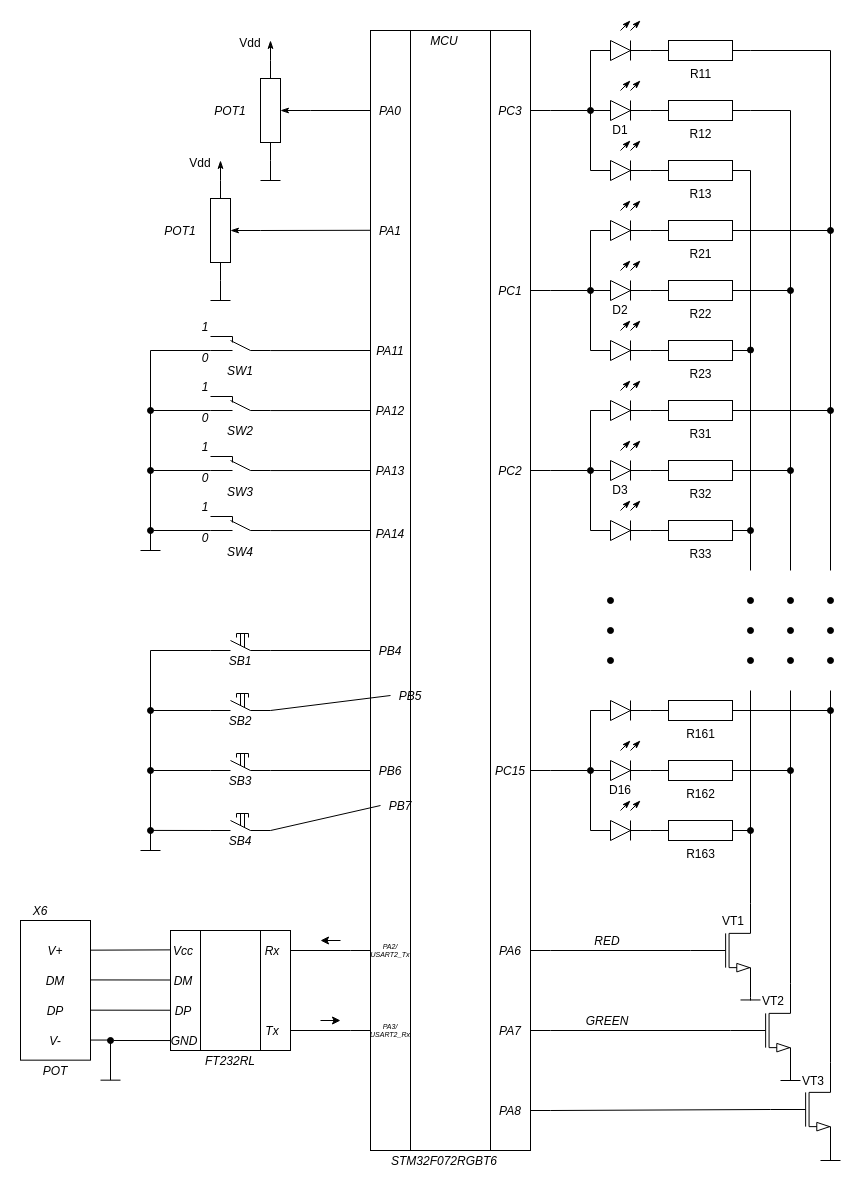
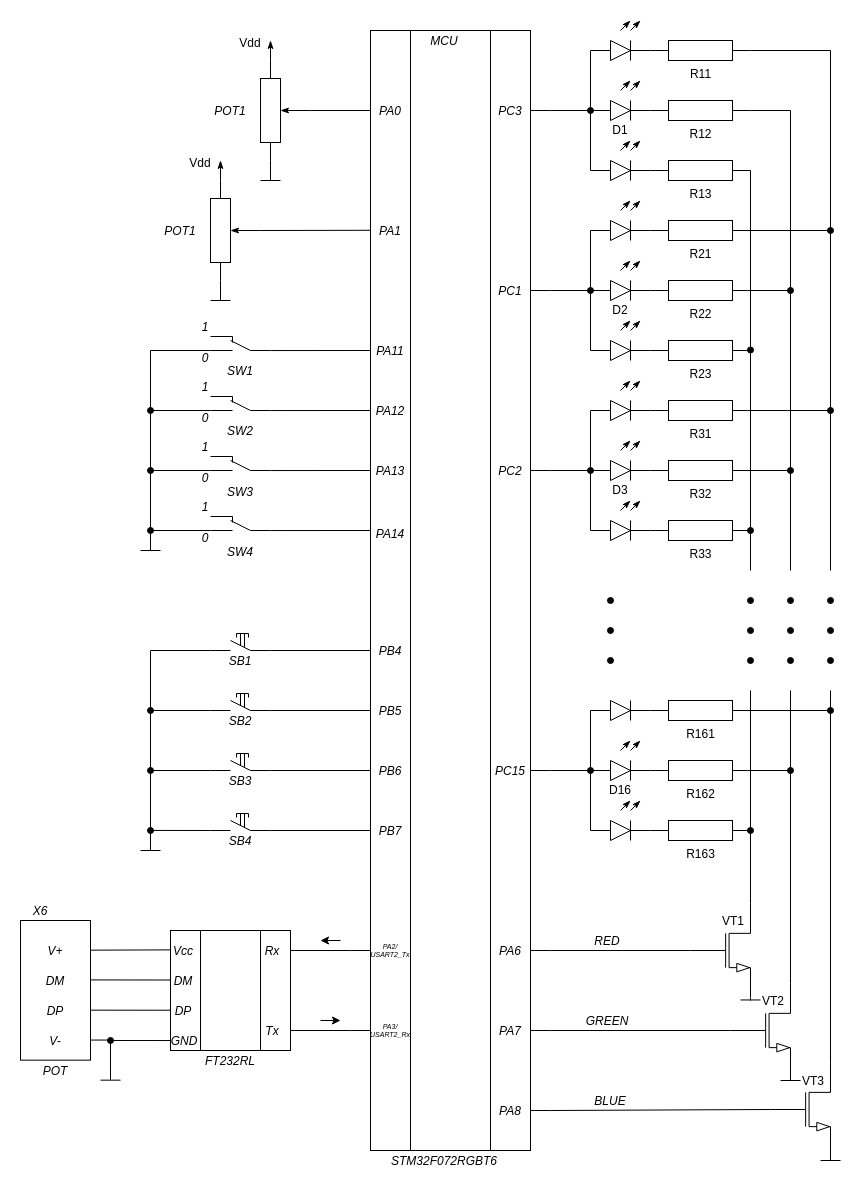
(411, 696) -> (391, 711)
(401, 806) -> (391, 831)
none -> (611, 1101)
